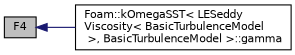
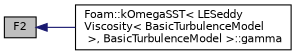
(20, 27) -> (20, 27)
